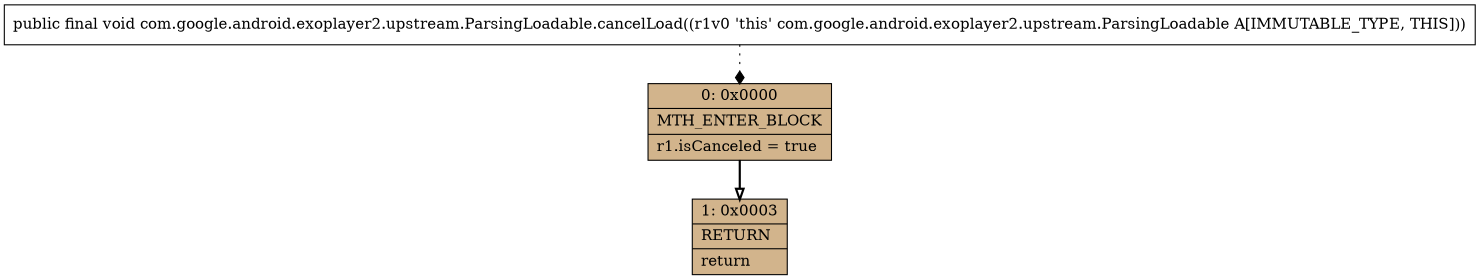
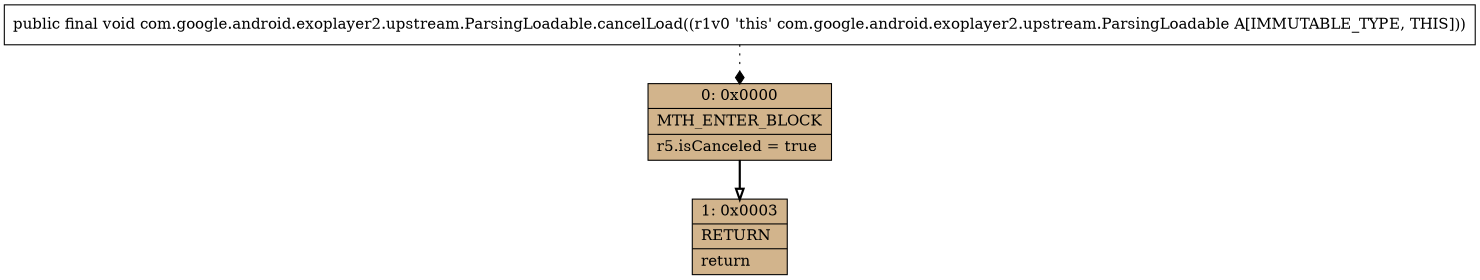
(737, 147) -> (737, 147)
